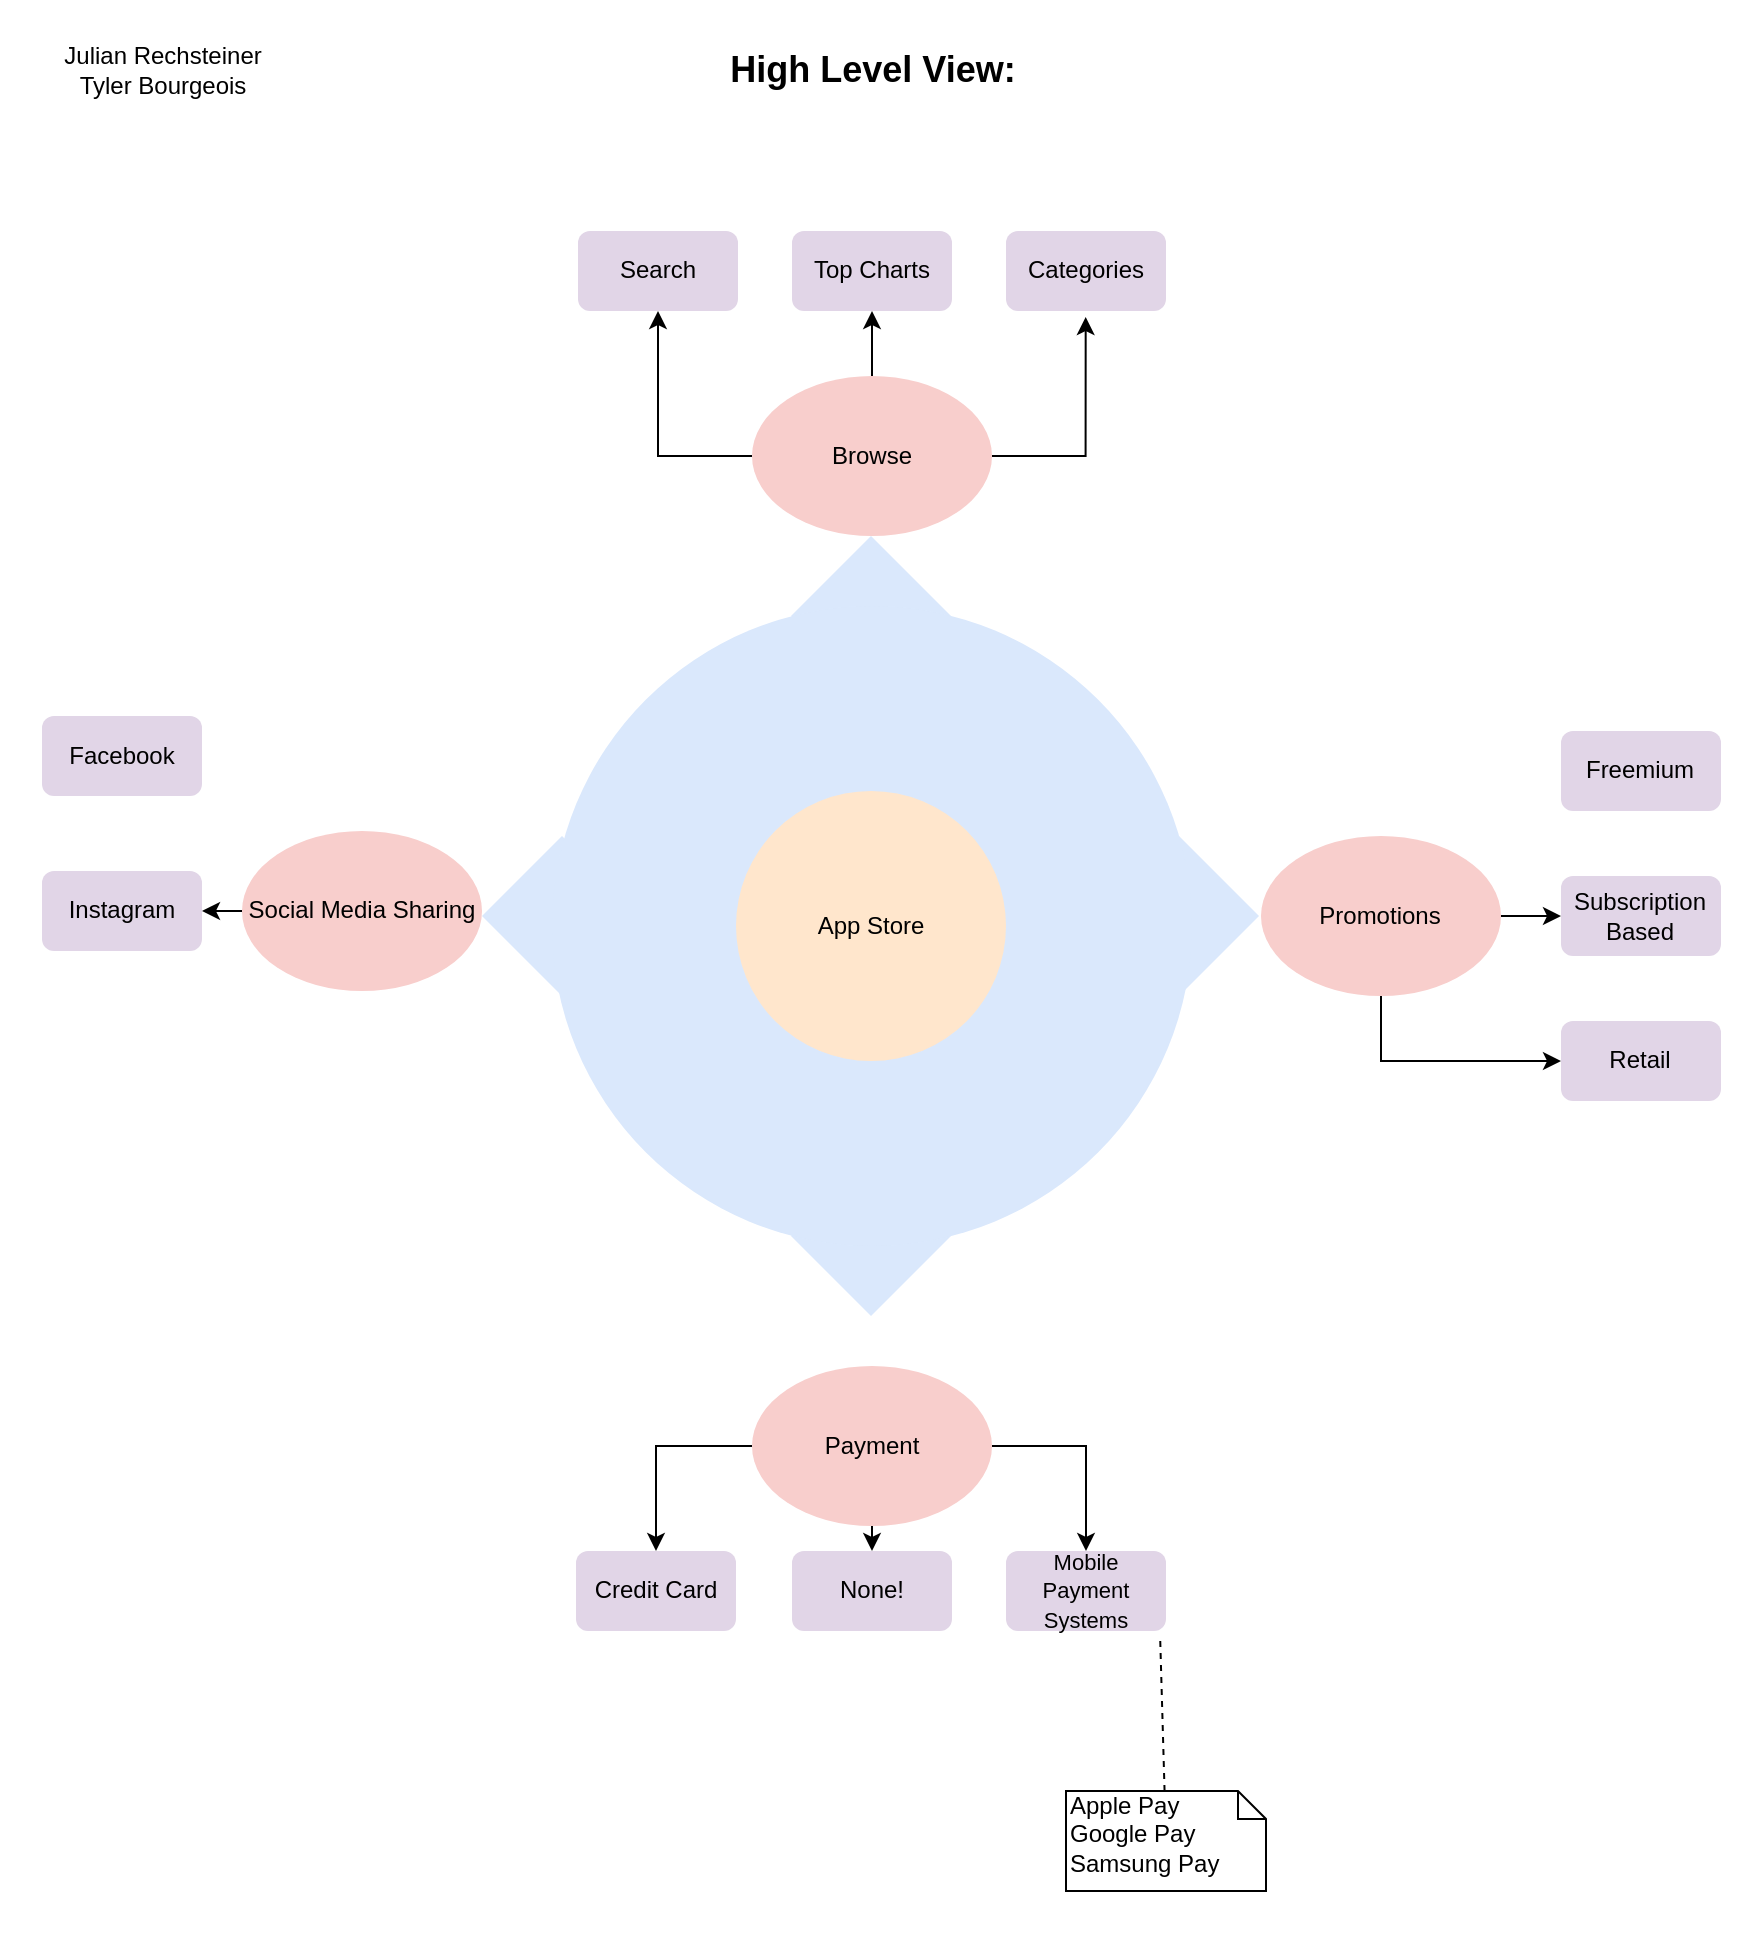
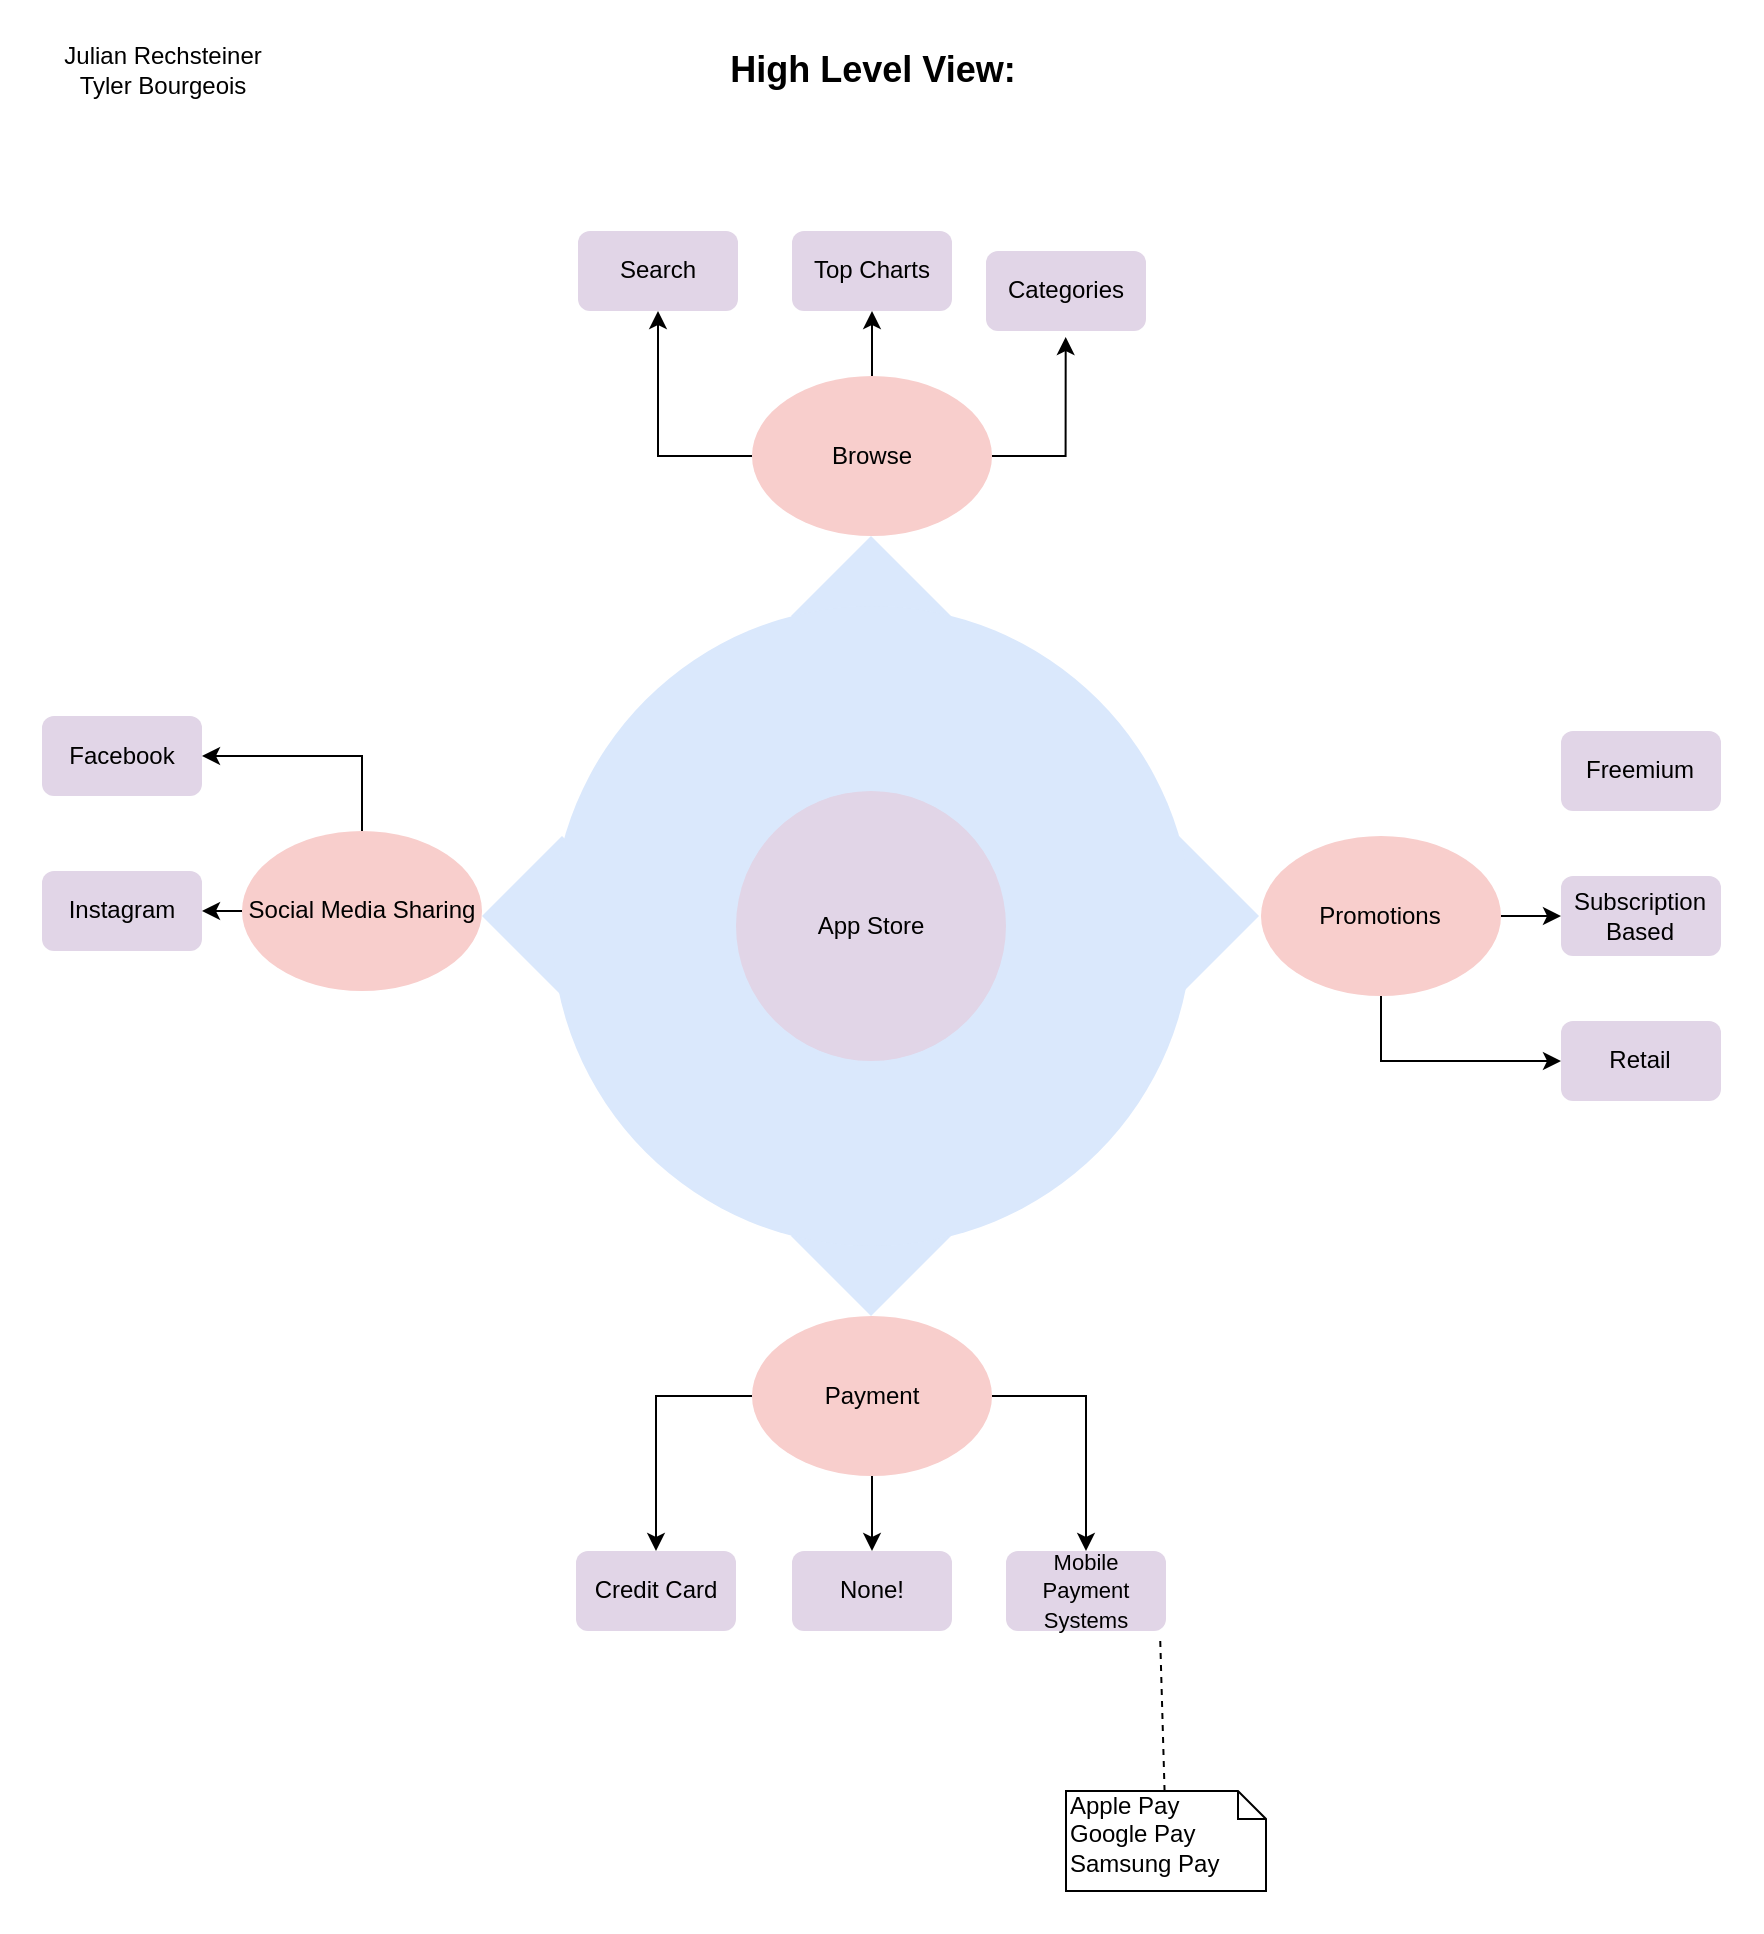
(1086, 271) -> (1066, 291)
none -> (326, 756)
(871, 926) -> (871, 926)
(872, 1446) -> (872, 1396)
